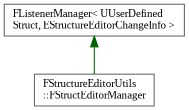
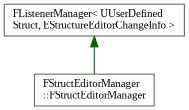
(94, 90) -> (94, 90)
